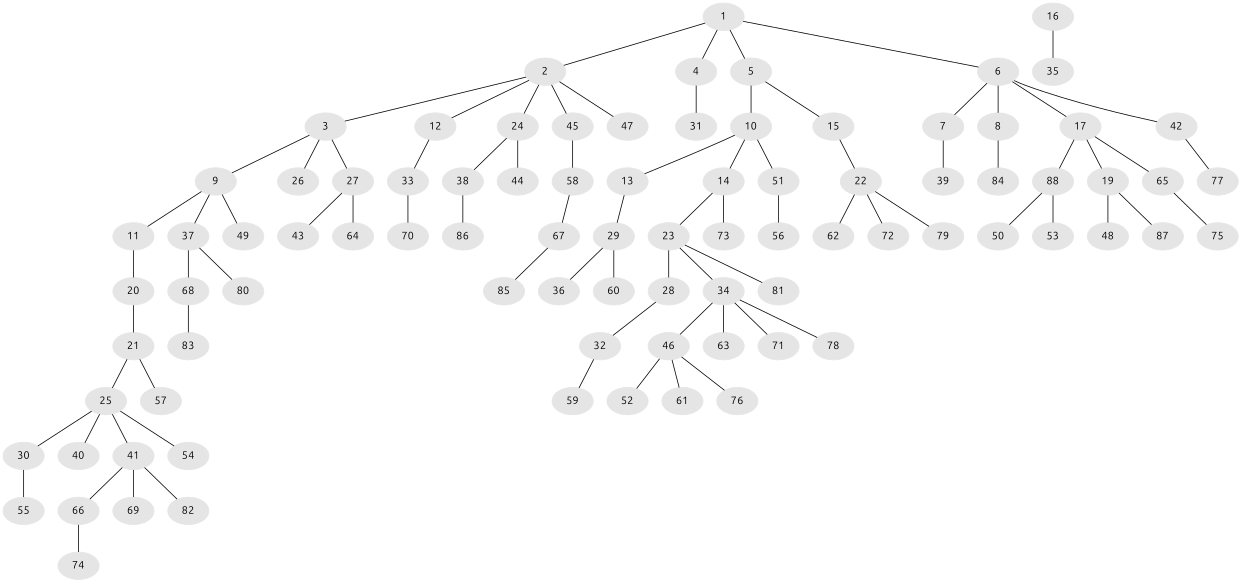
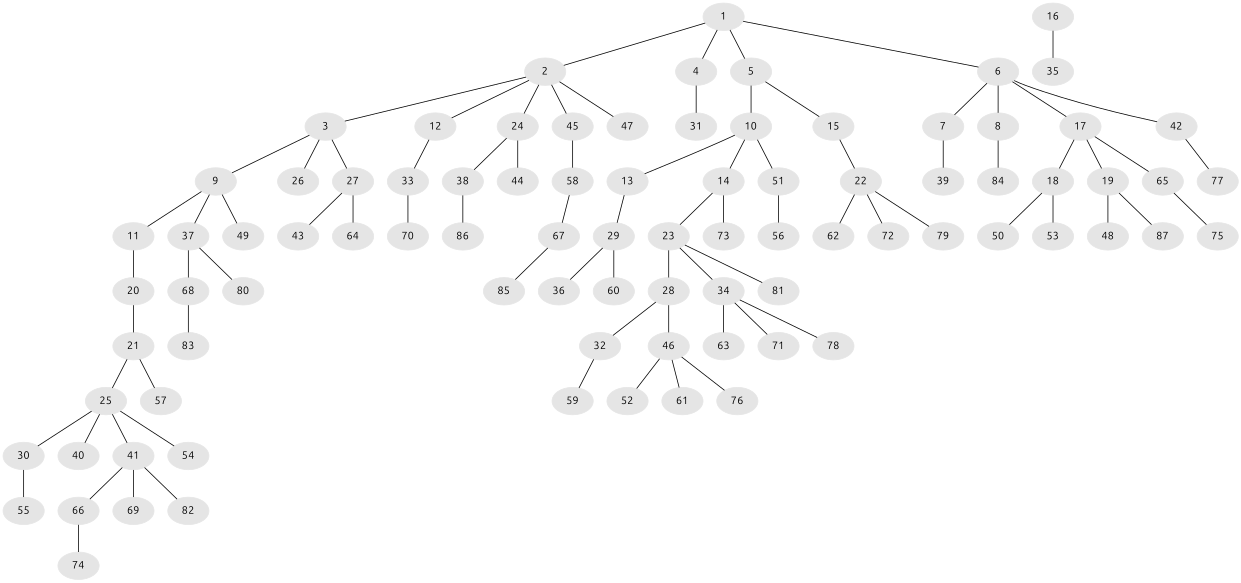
(1053, 181) -> (1053, 181)
(696, 319) -> (669, 319)
